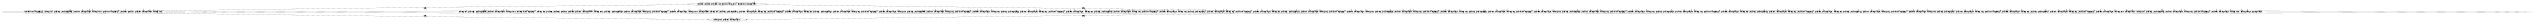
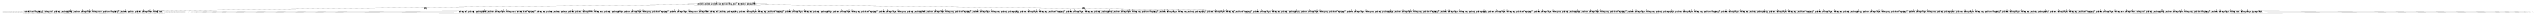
(727, 20) -> none
